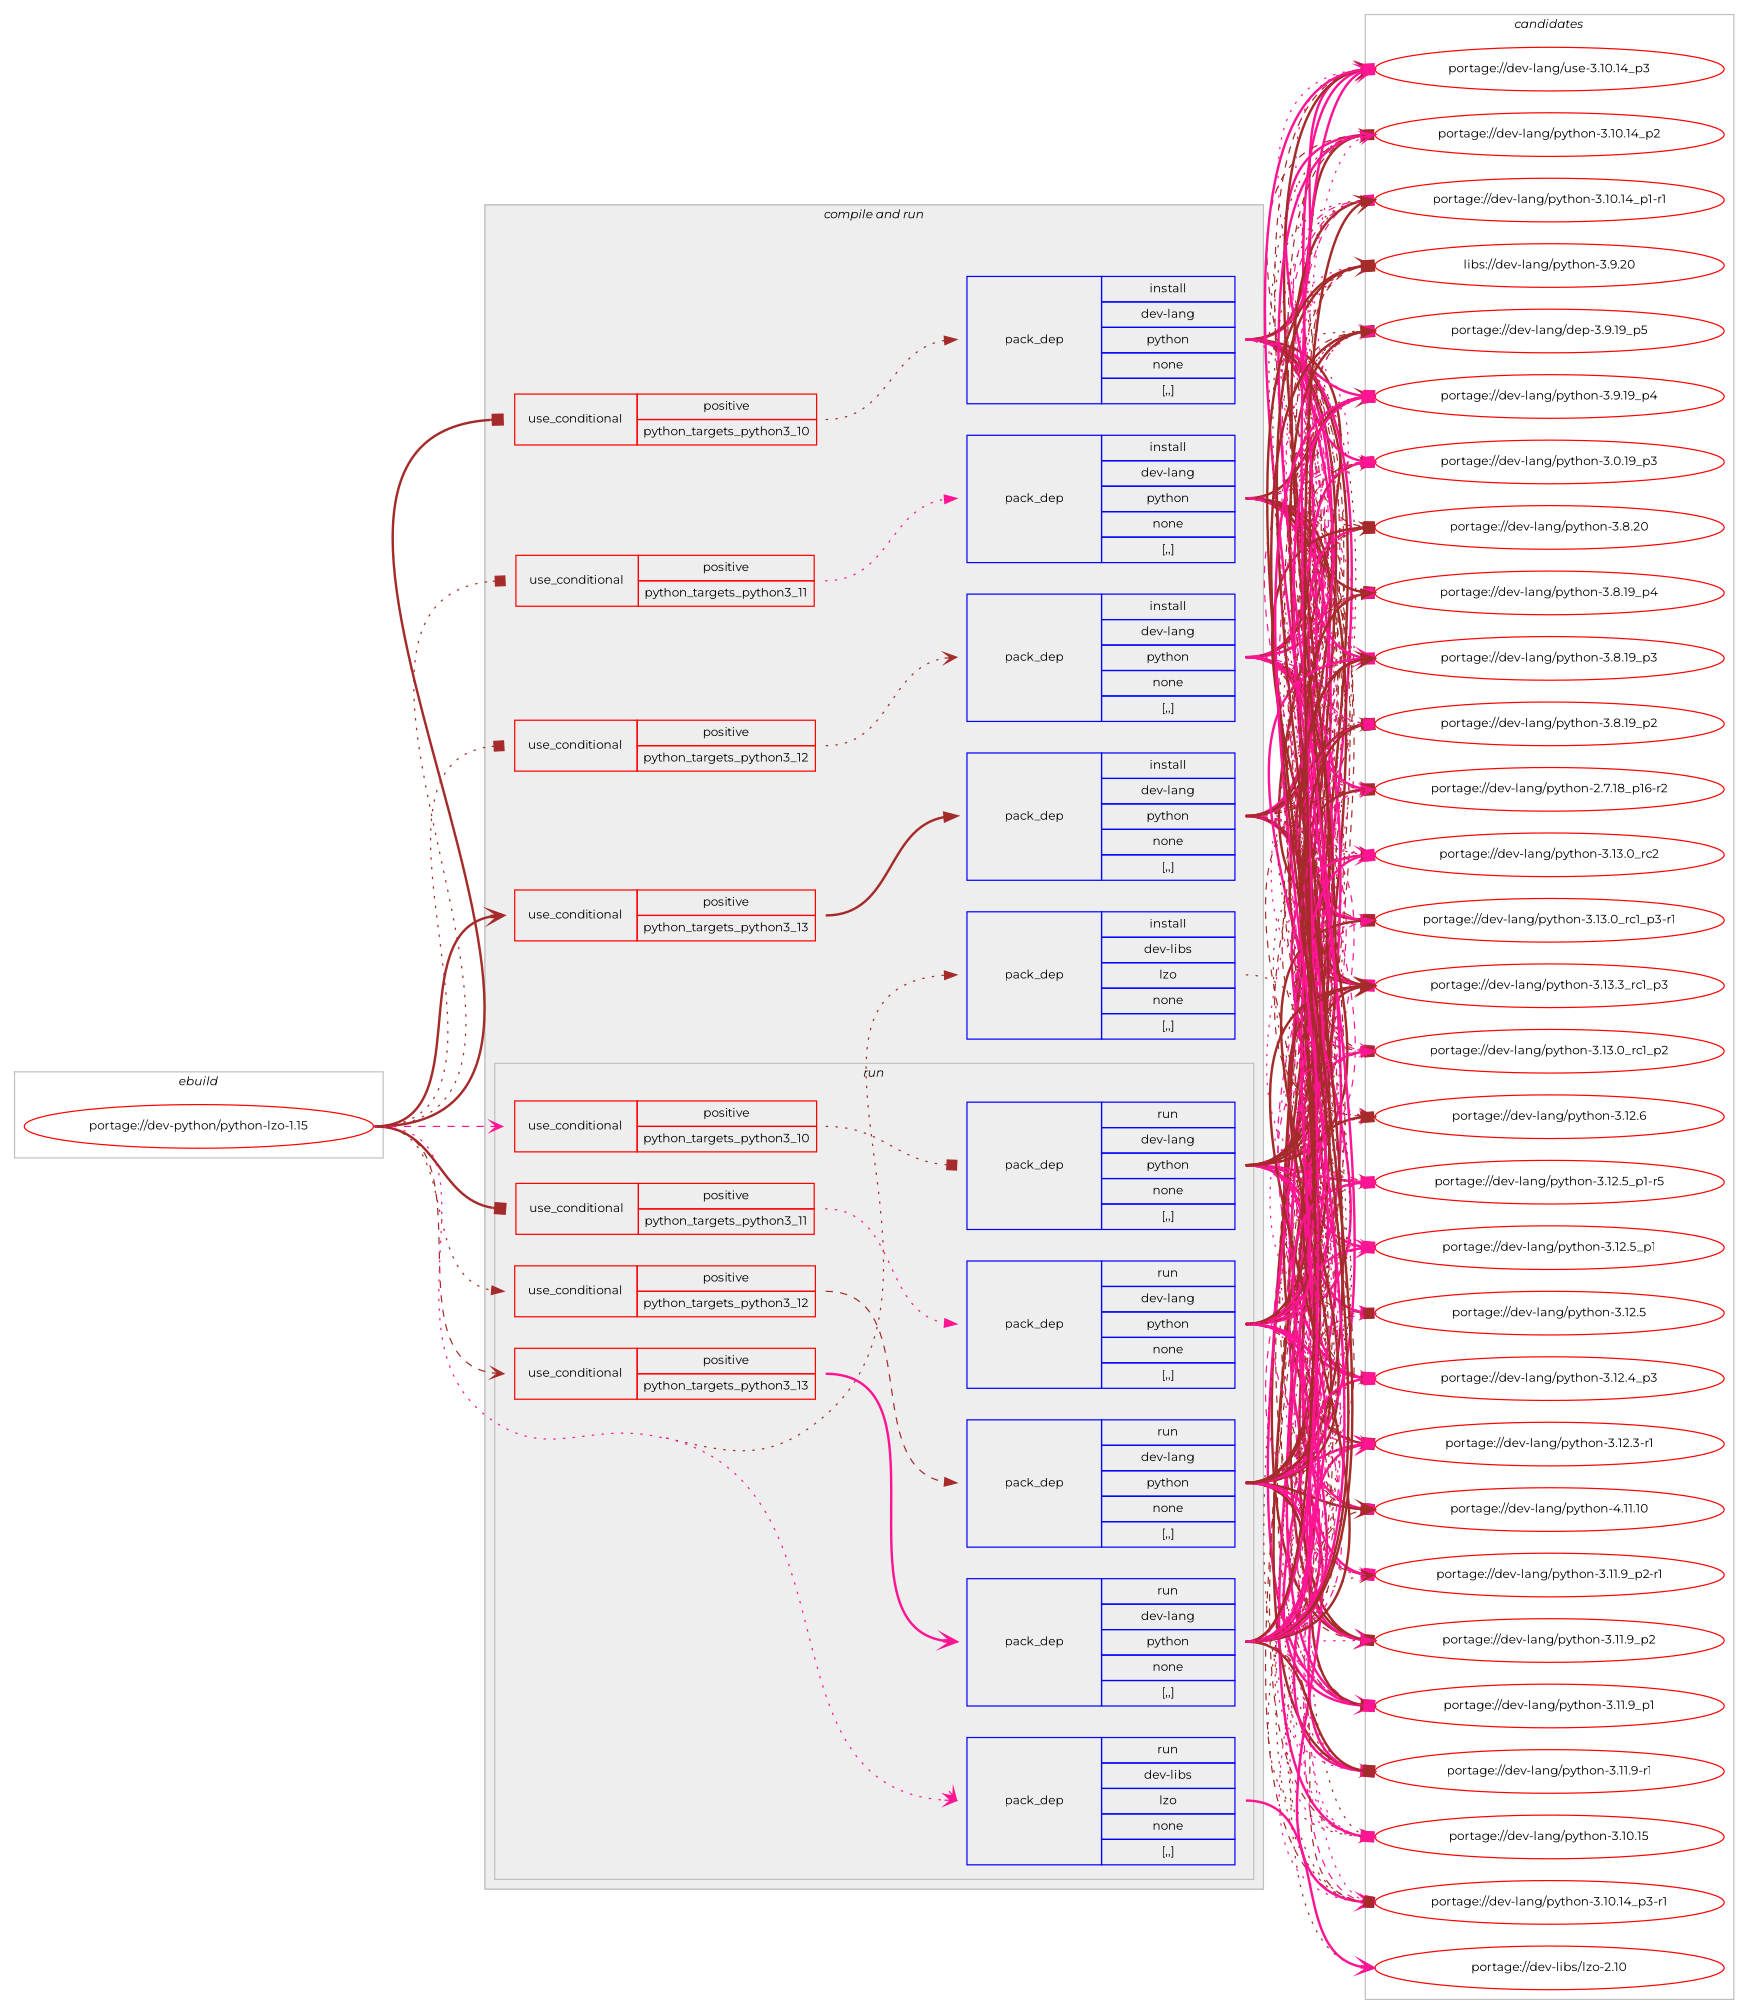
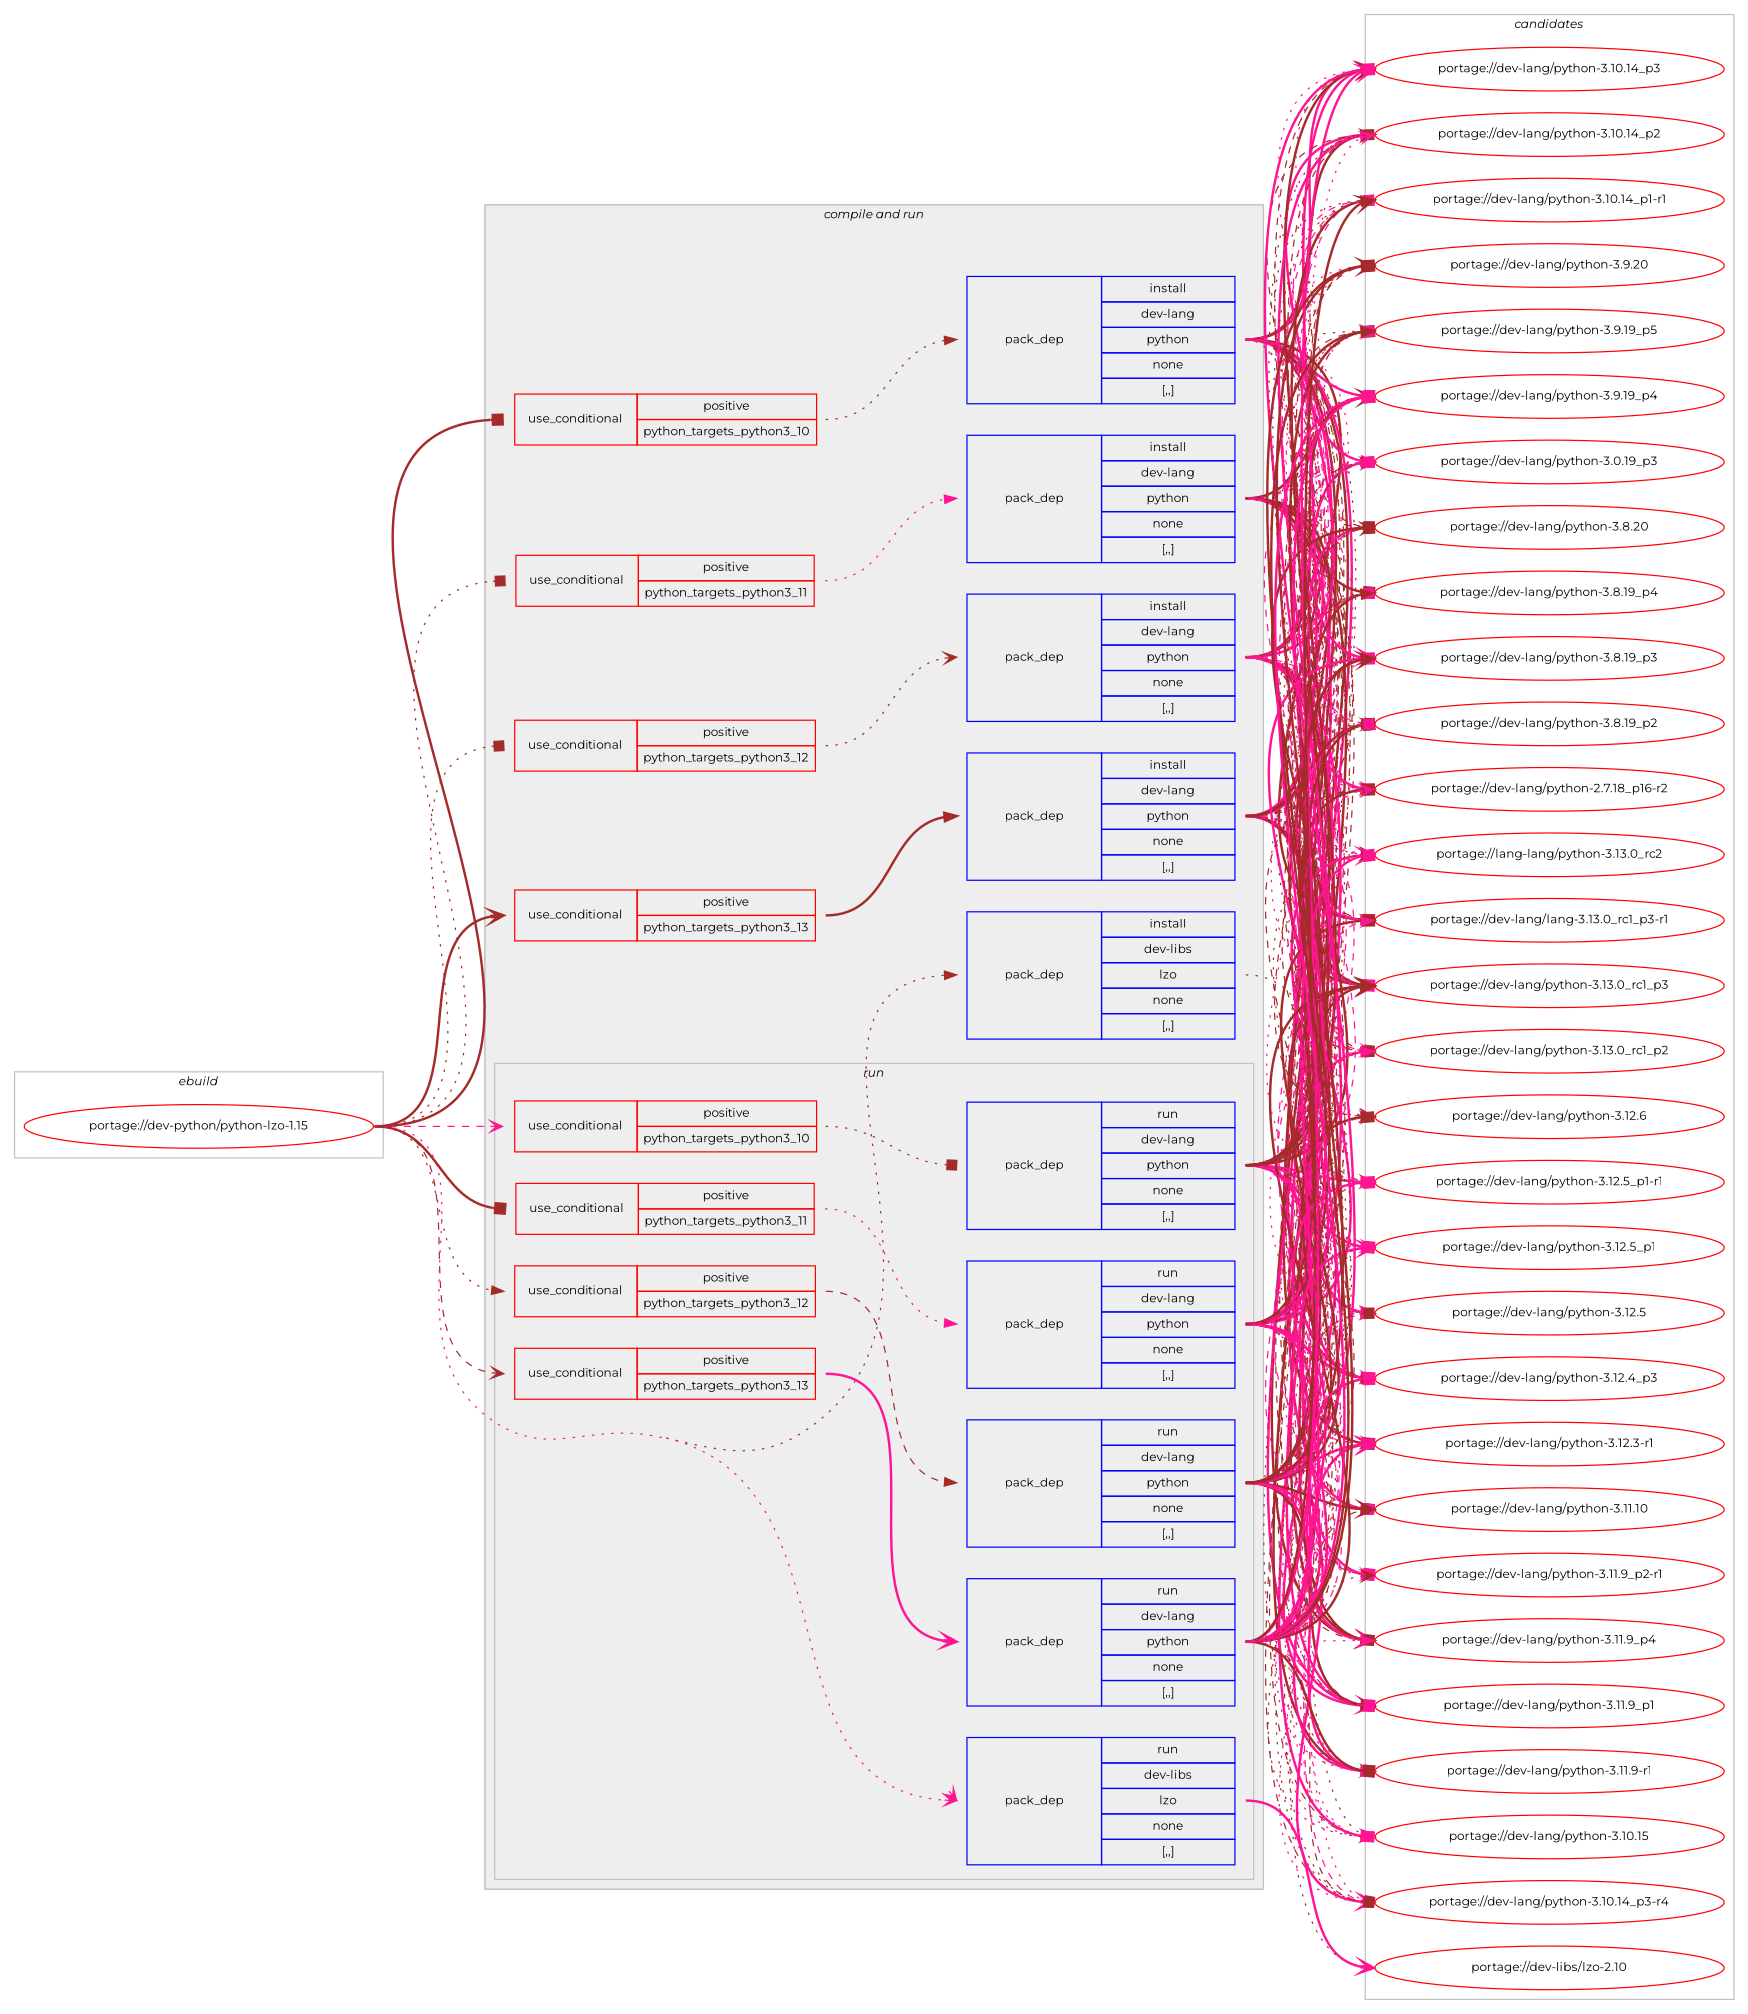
(1550, 69) -> (1550, 69)
(1550, 266) -> (1550, 266)
(1550, 331) -> (1550, 331)
(1550, 855) -> (1550, 855)
(1550, 920) -> (1550, 920)
(1550, 986) -> (1550, 986)
(1550, 1182) -> (1550, 1182)
(1550, 1510) -> (1550, 1510)
(1550, 1641) -> (1550, 1641)
(1550, 1902) -> (1550, 1902)
